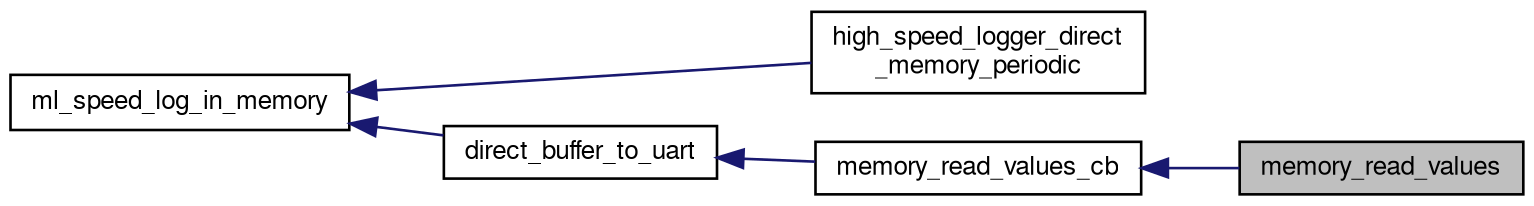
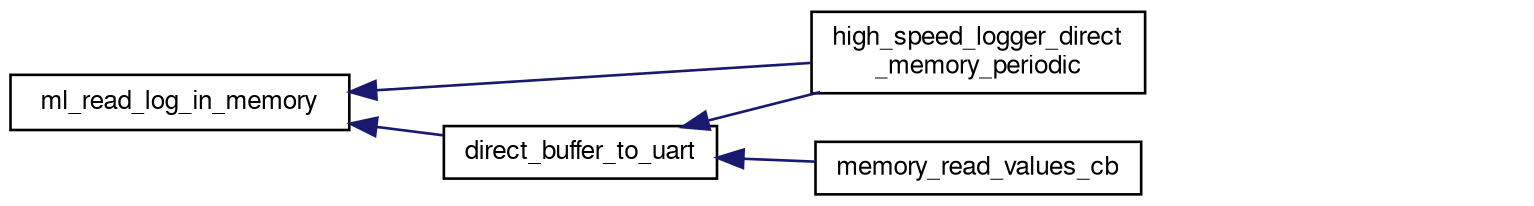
(180, 102) -> (180, 102)
none -> (764, 106)
(1381, 168) -> none
